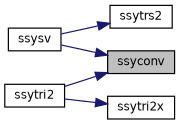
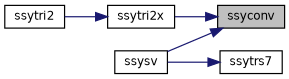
(141, 17) -> (251, 62)
(80, 81) -> (190, 17)
